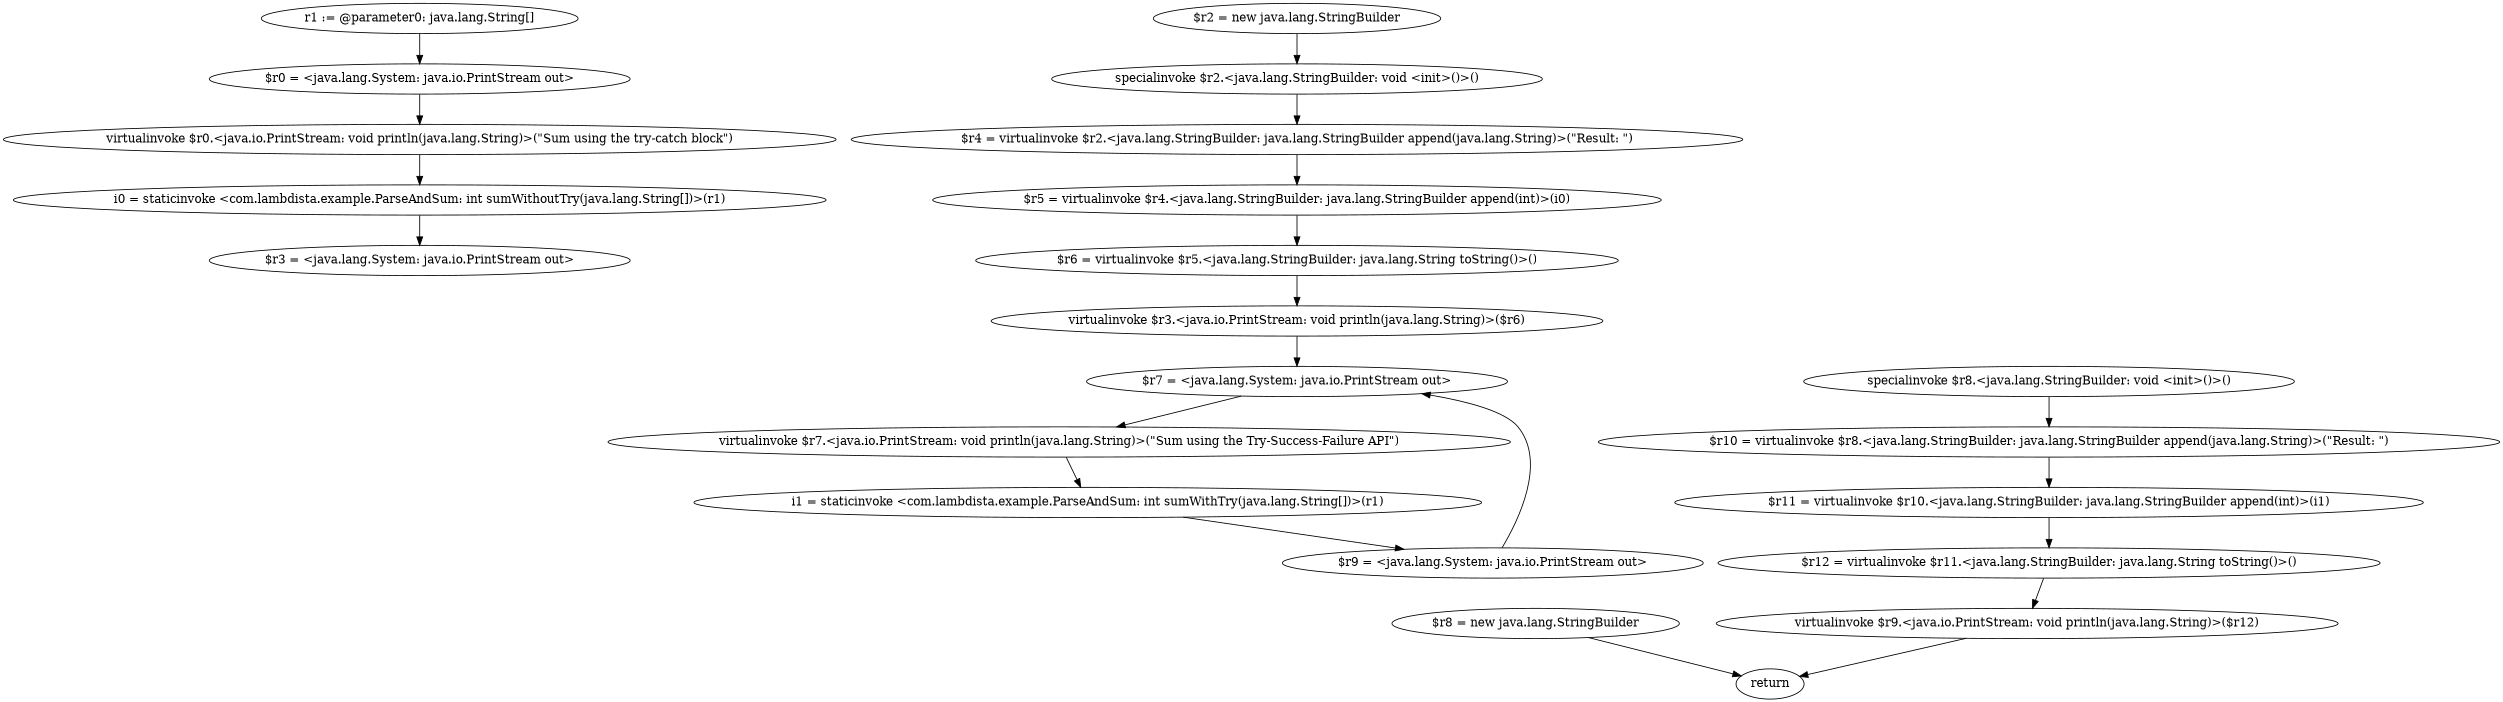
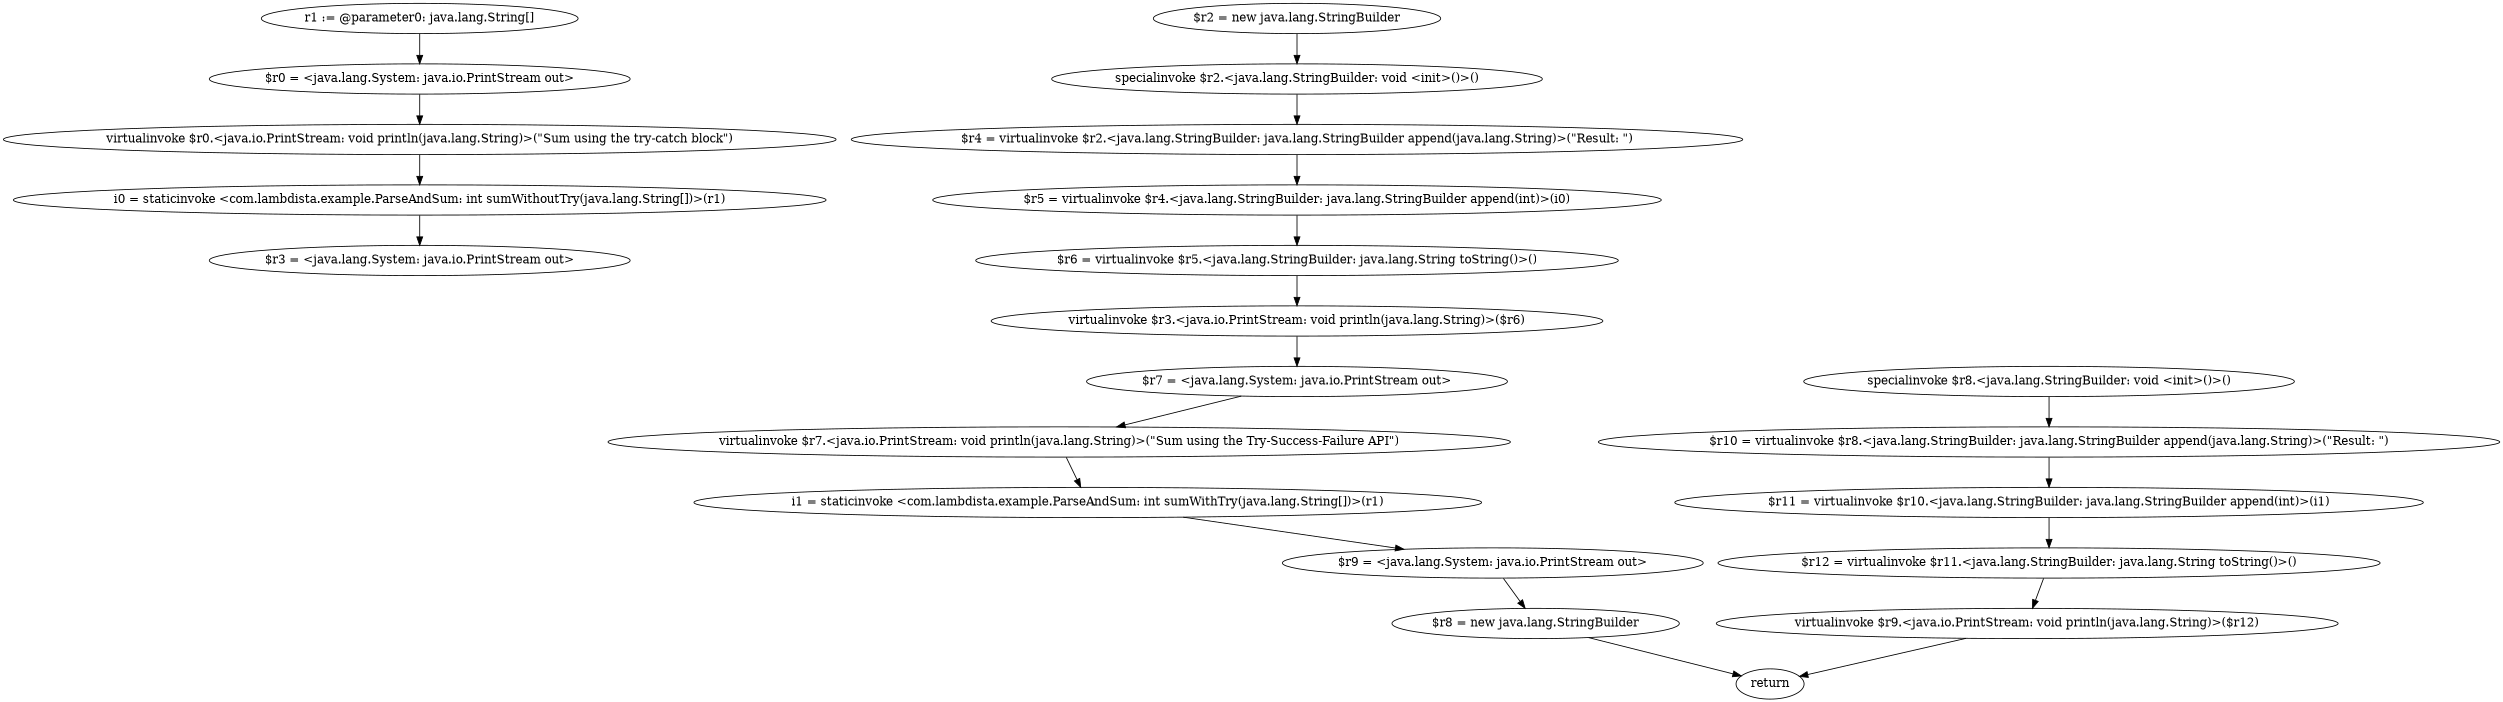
(1526, 442) -> (1512, 590)
